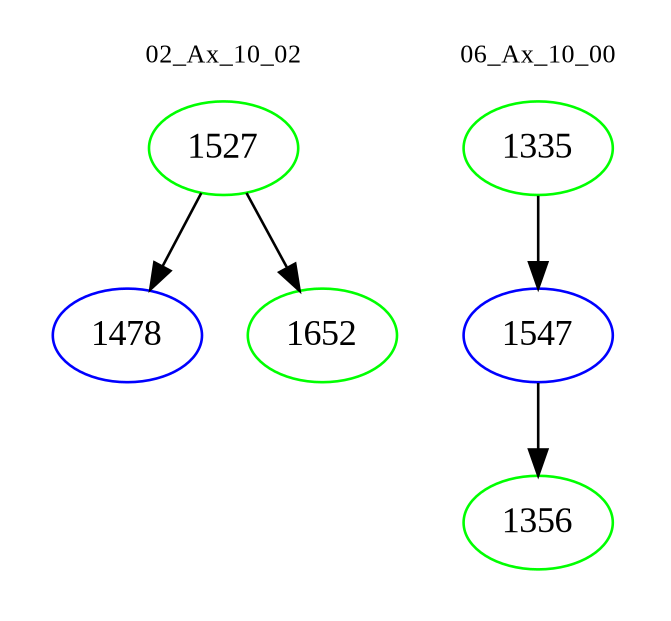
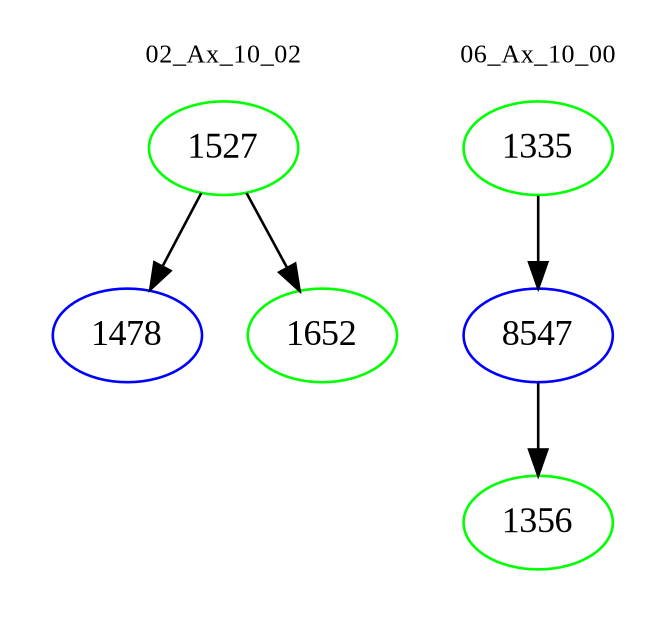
(538, 335) -> (538, 335)
